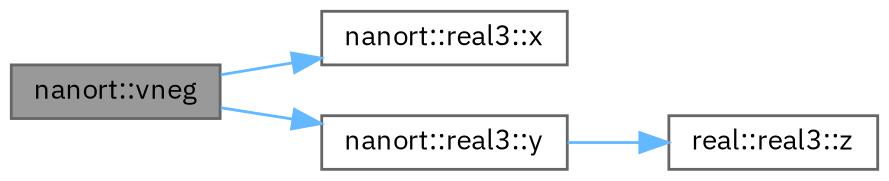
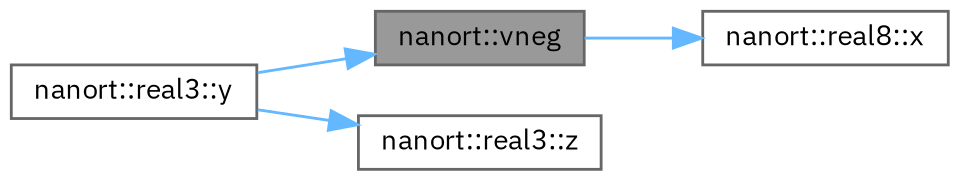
(444, 38) -> (825, 38)
(257, 113) -> (302, 66)
(773, 143) -> (480, 143)
